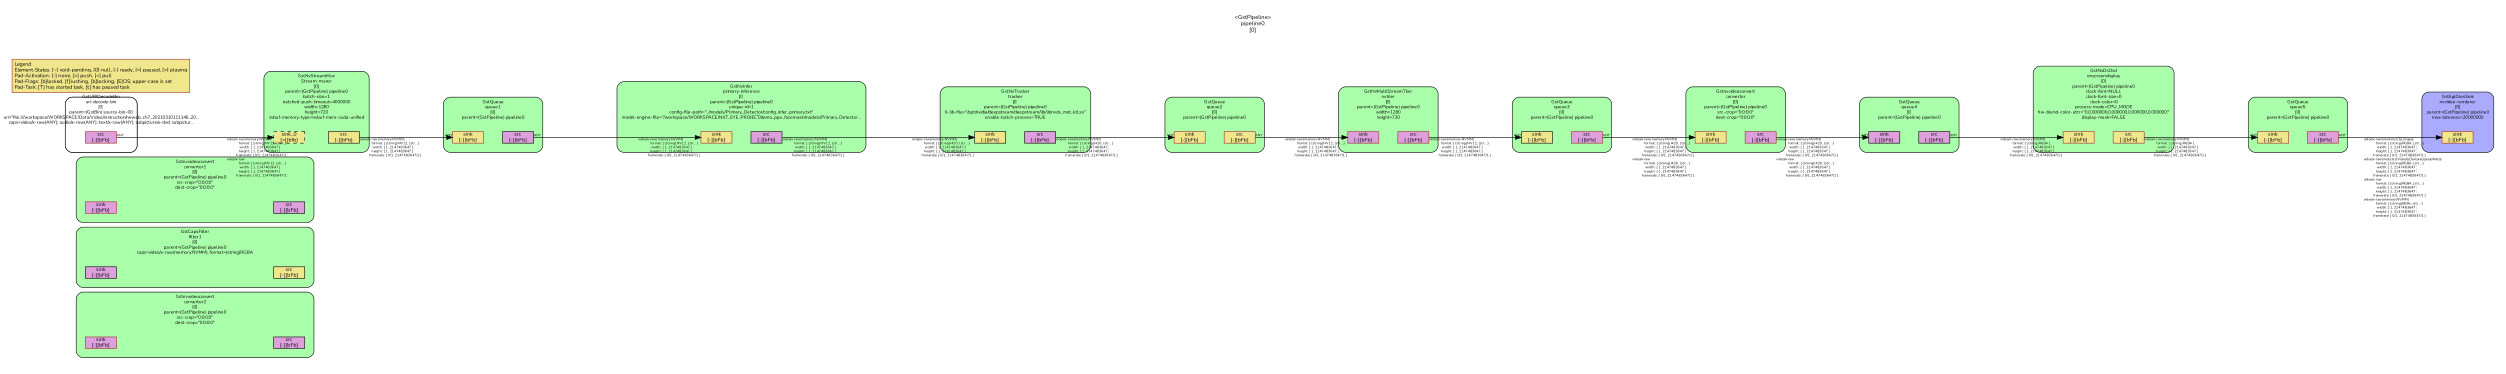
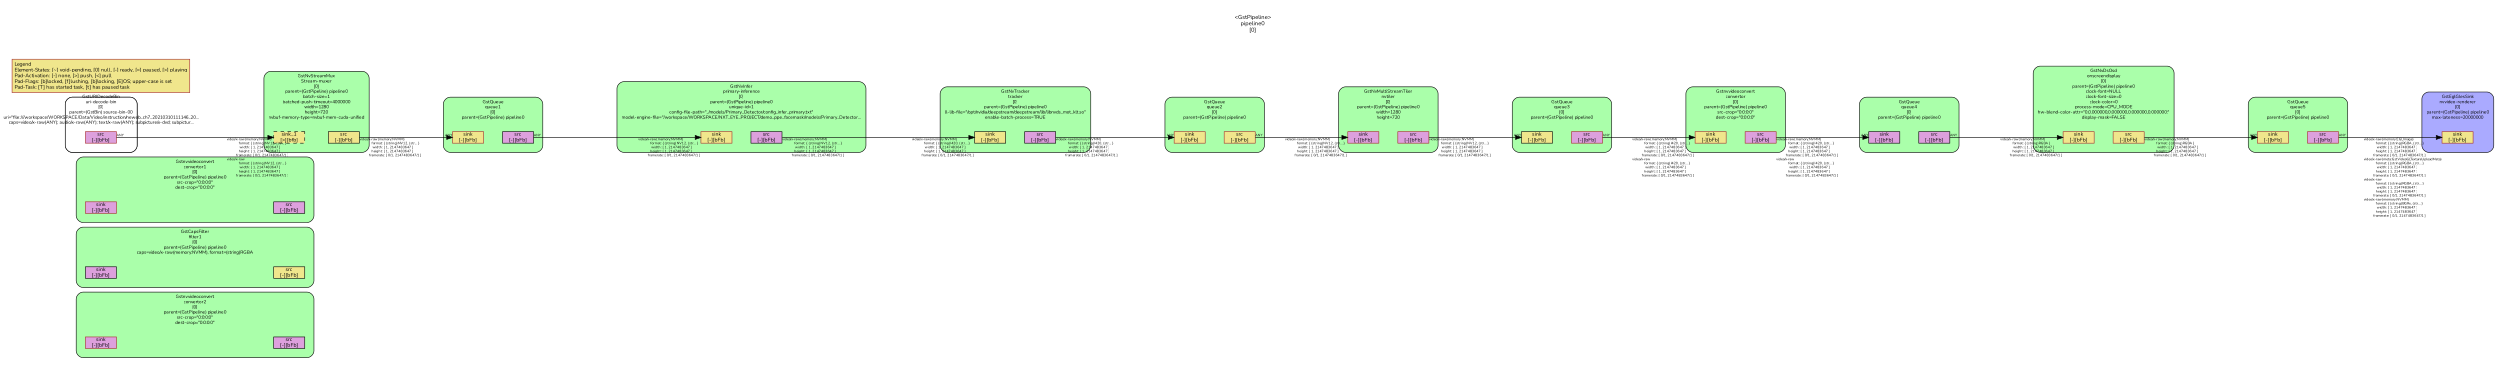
(289, 137) -> (289, 137)
